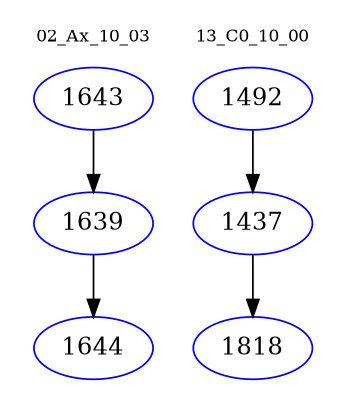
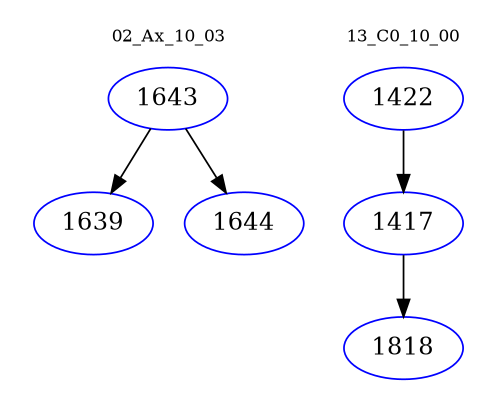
(253, 99) -> (404, 99)
(253, 223) -> (404, 223)
(94, 277) -> (201, 153)
